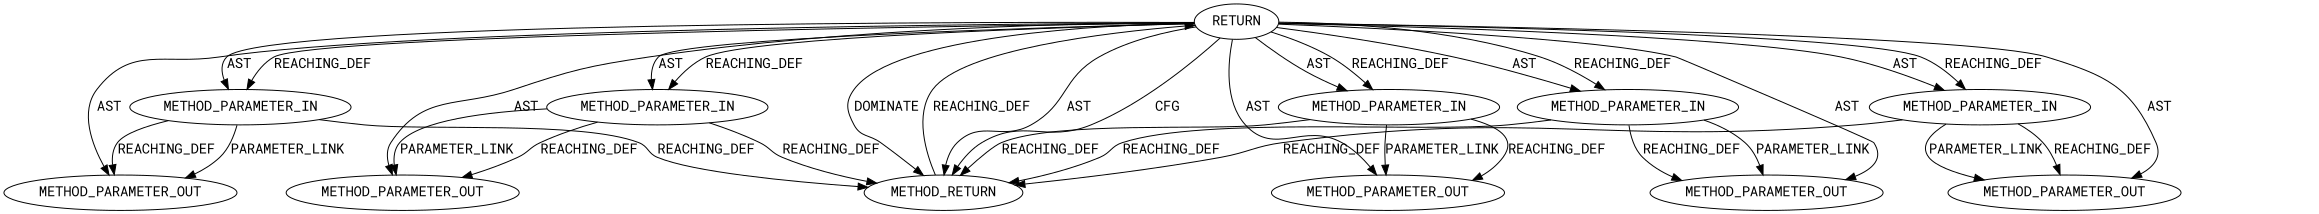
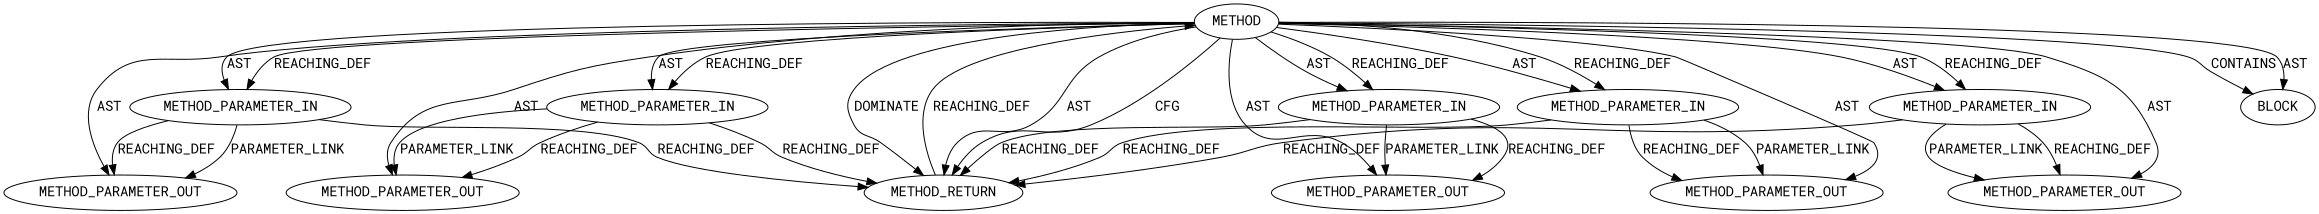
(1237, 22) -> (1237, 22)
none -> (2278, 107)
